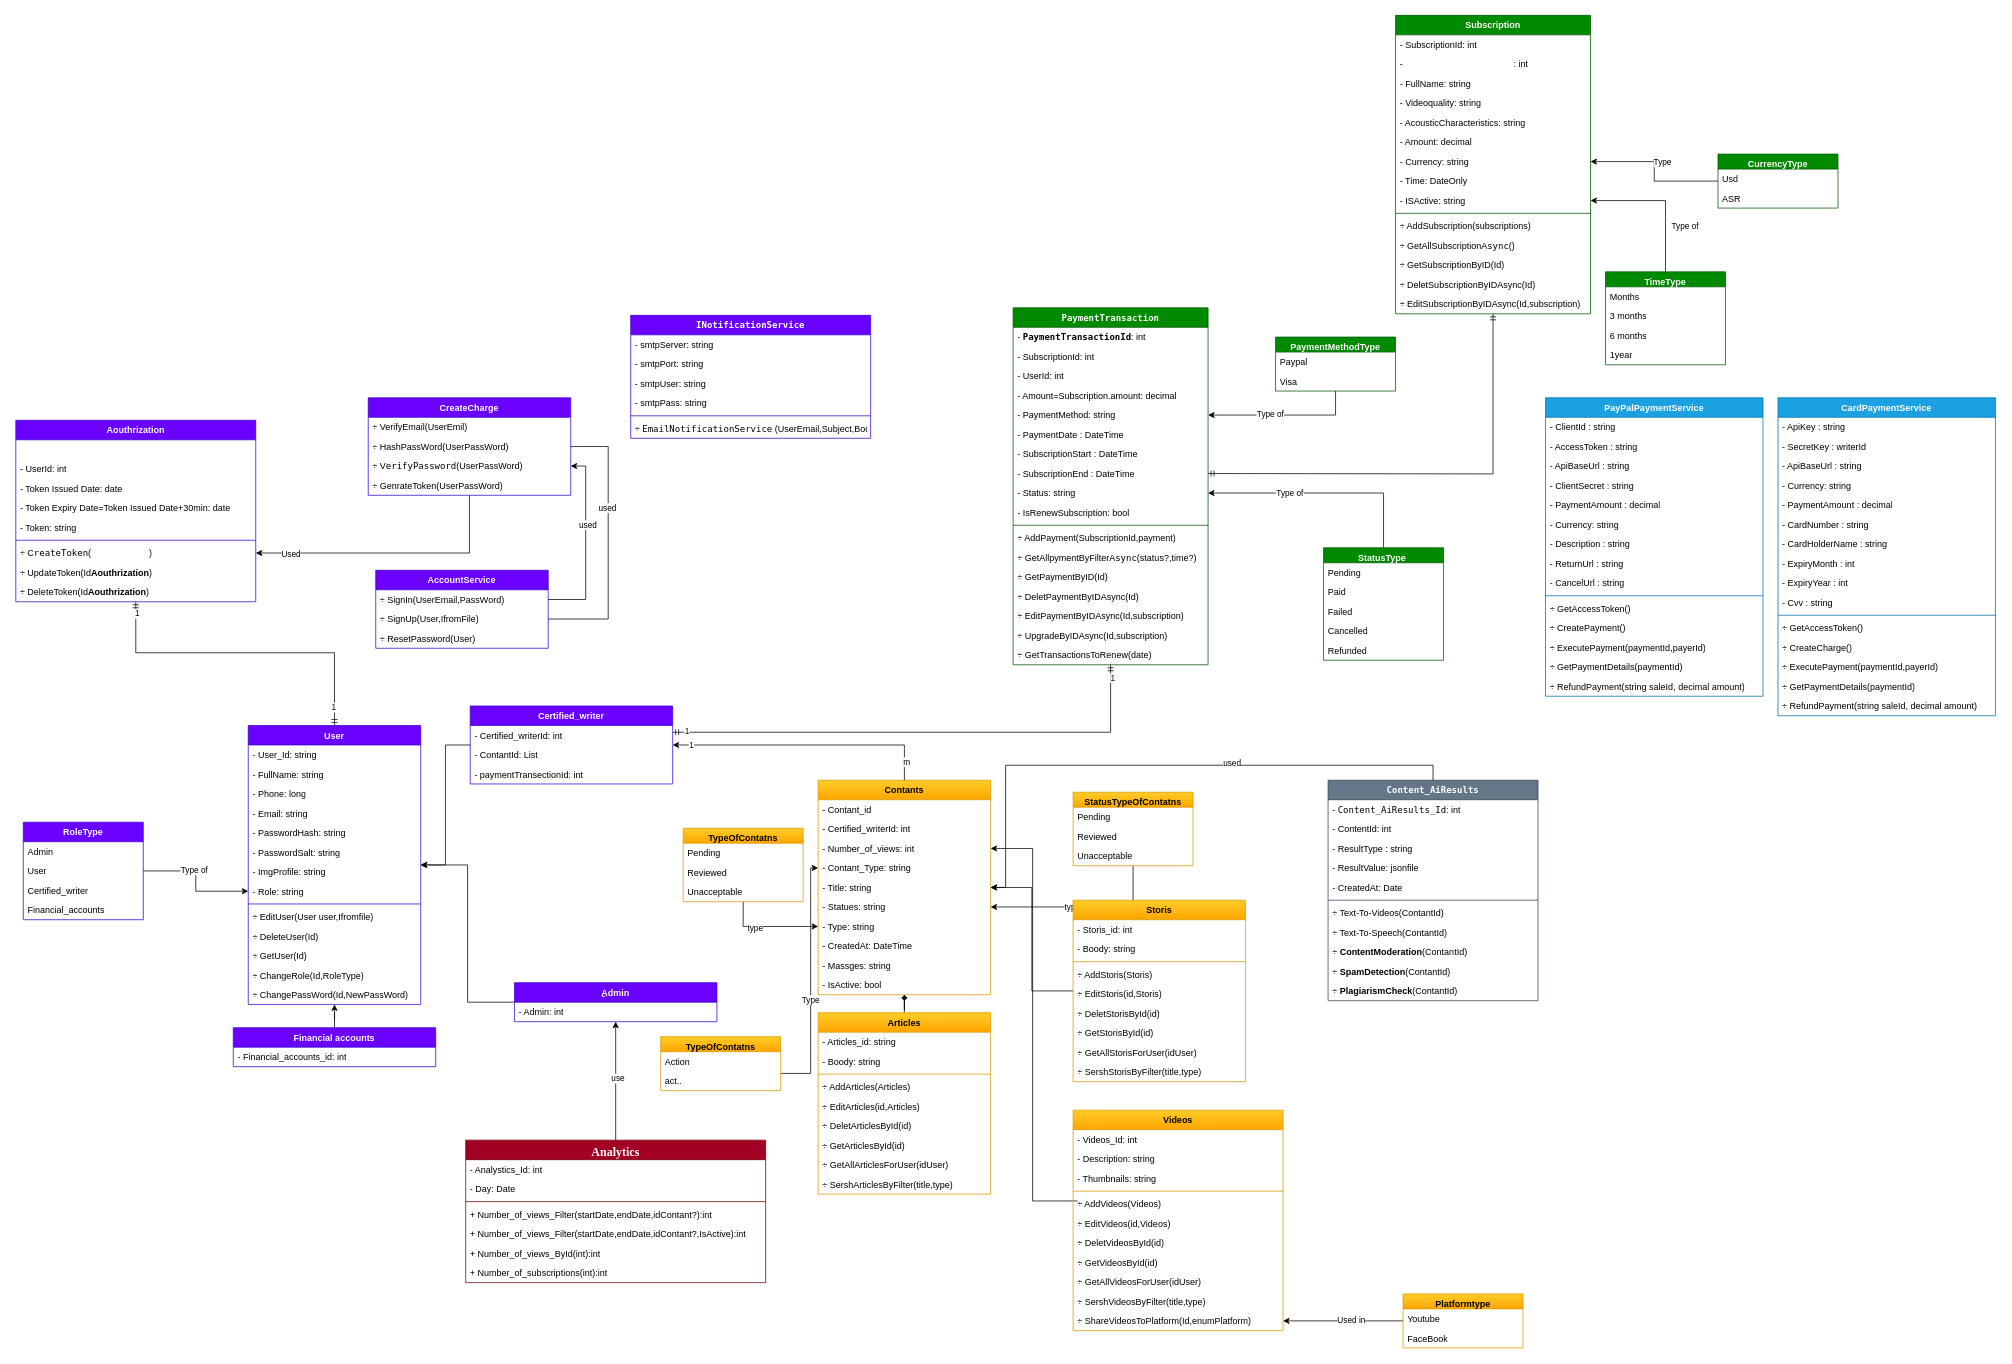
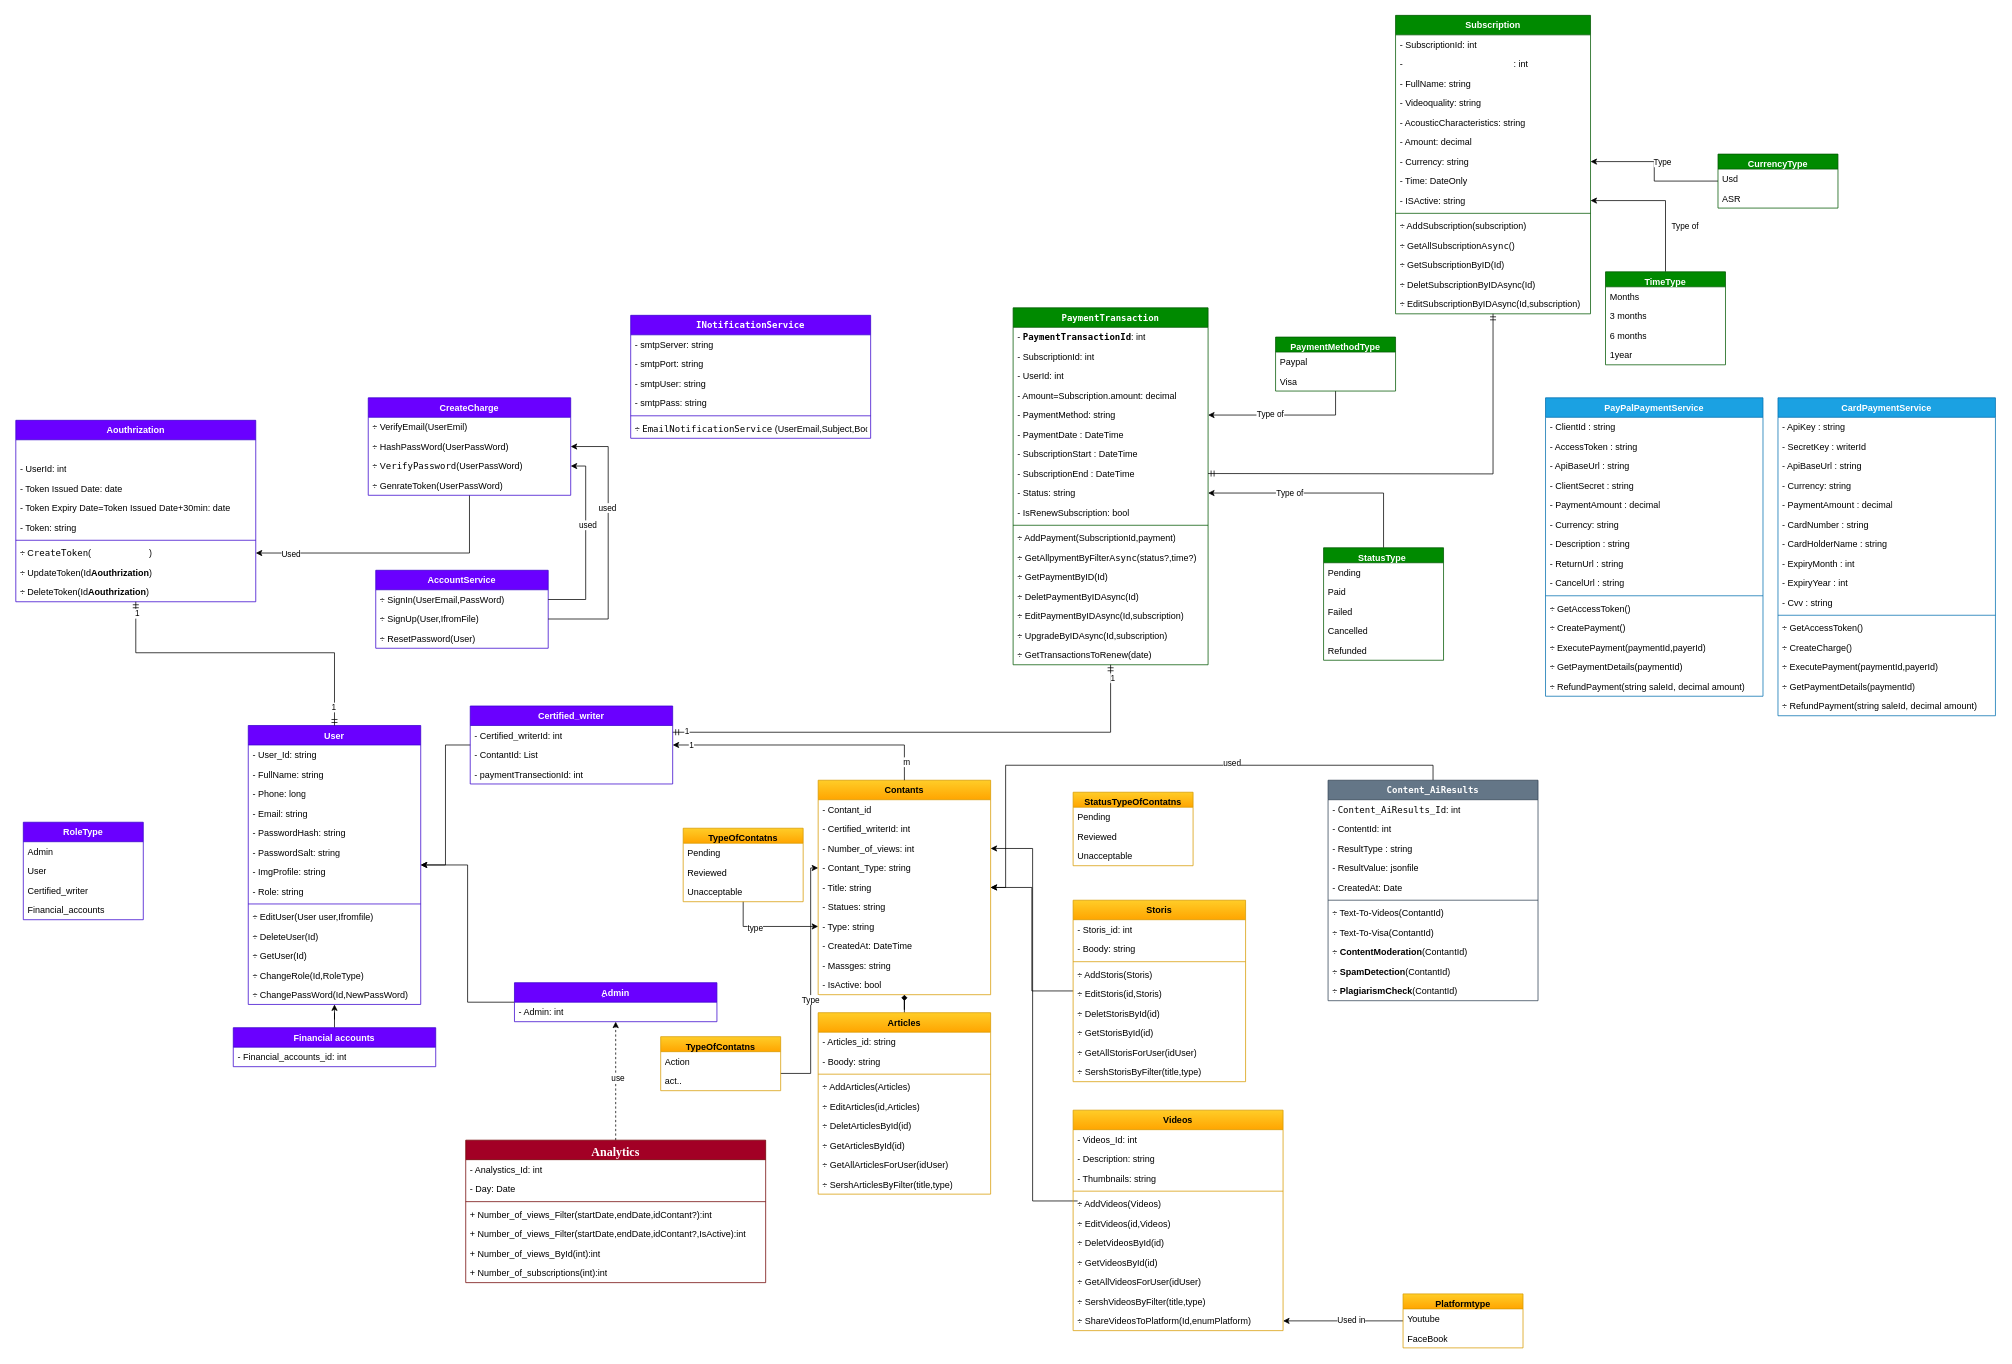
(1475, 227) -> (1472, 227)
(575, 447) -> (577, 447)
(201, 891) -> none
(1068, 907) -> none
(1399, 934) -> (1393, 934)
(615, 1112) -> (615, 1112)
